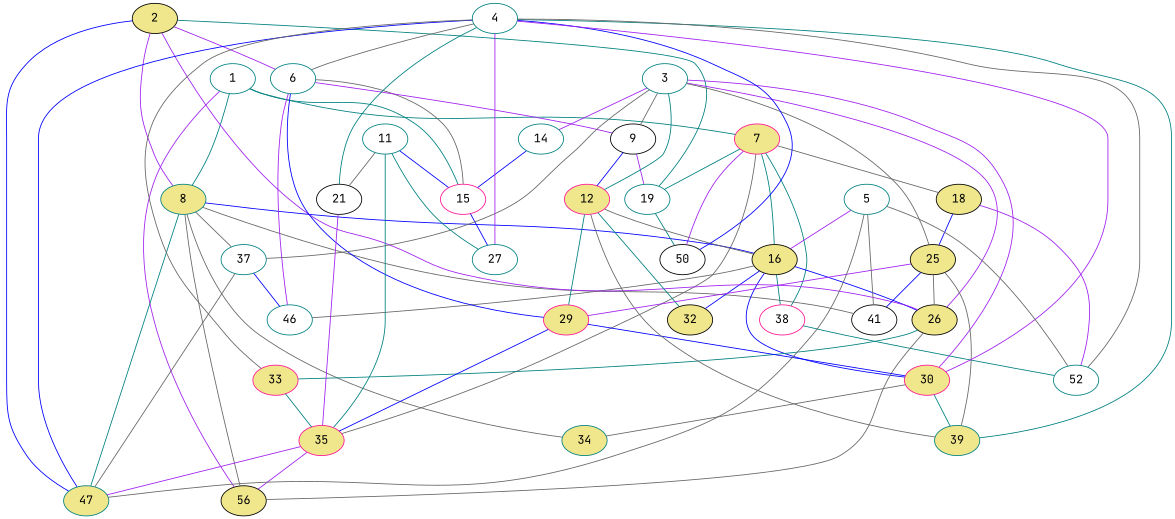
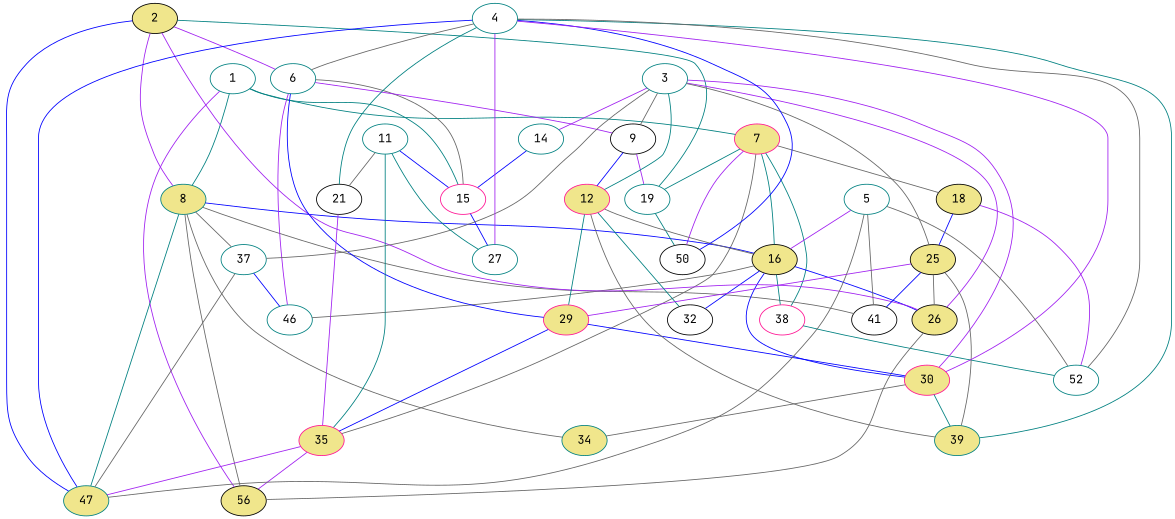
(690, 320) -> (690, 320)
(275, 380) -> none
